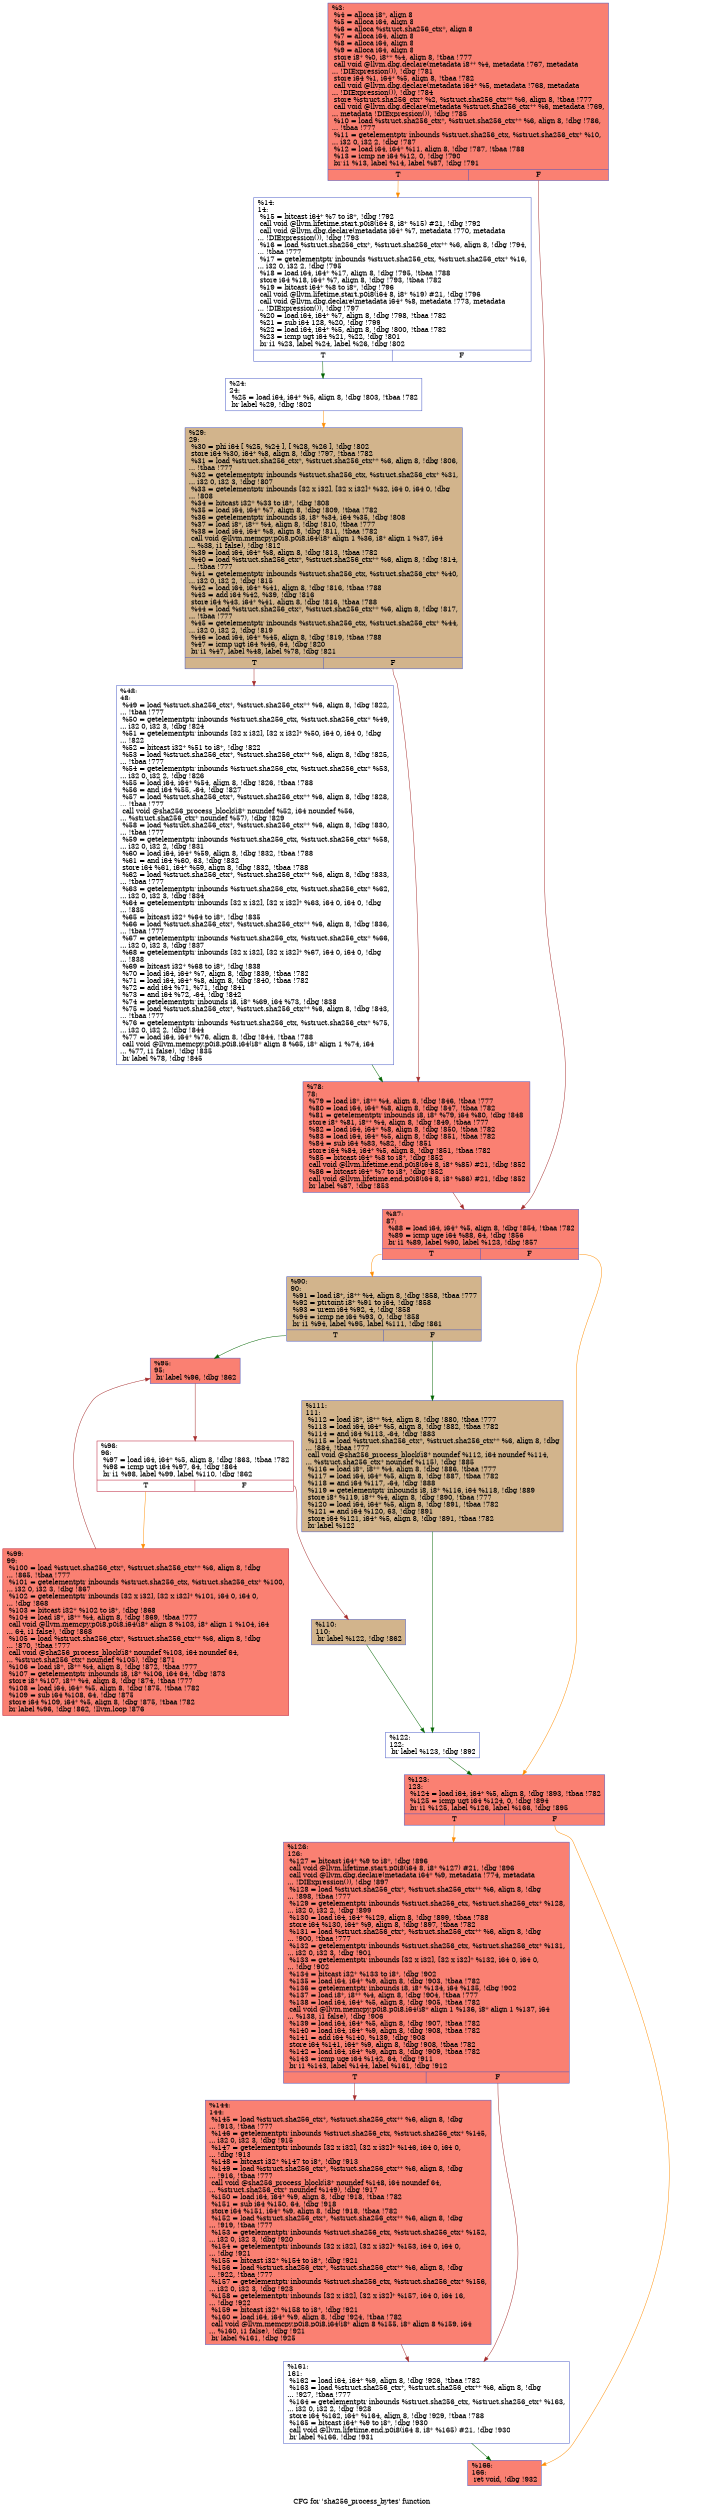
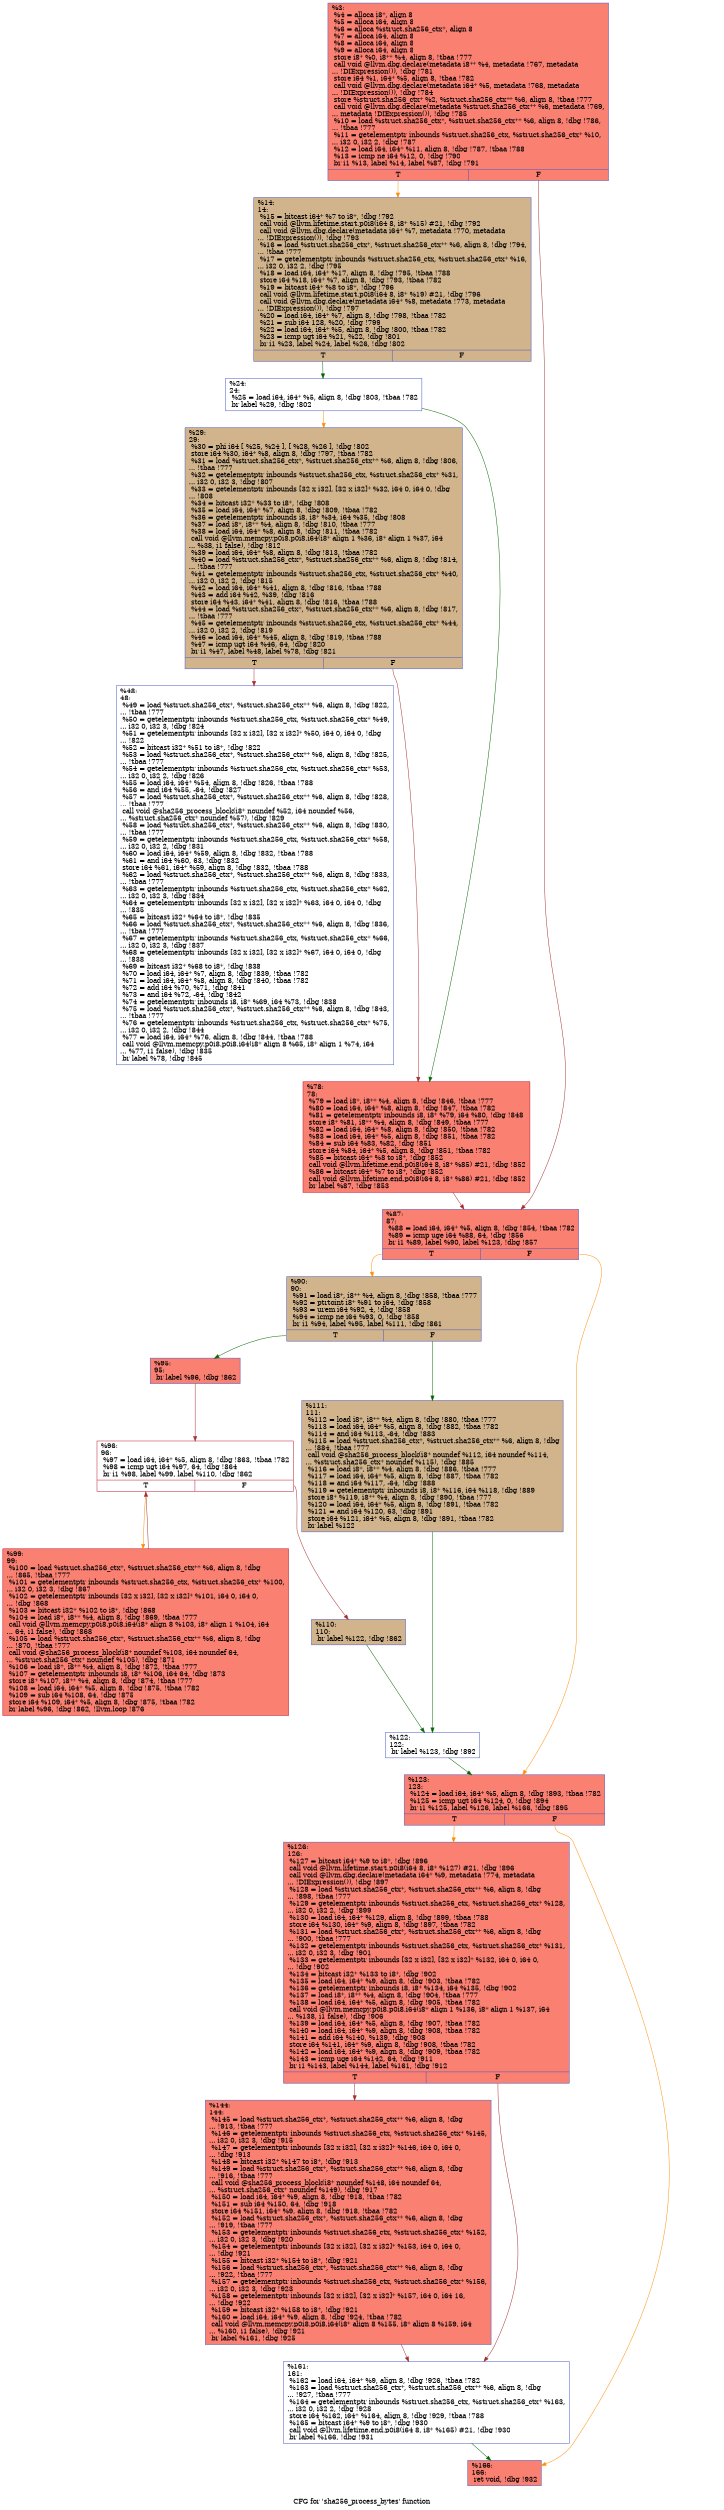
(392, 279) -> (392, 279)
(183, 988) -> (183, 988)
(376, 1071) -> (491, 728)
(416, 1137) -> (416, 1137)
(75, 1446) -> (147, 1523)
